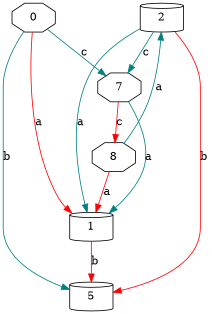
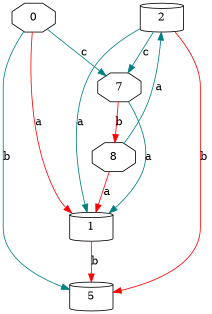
(119, 122) -> (119, 122)
